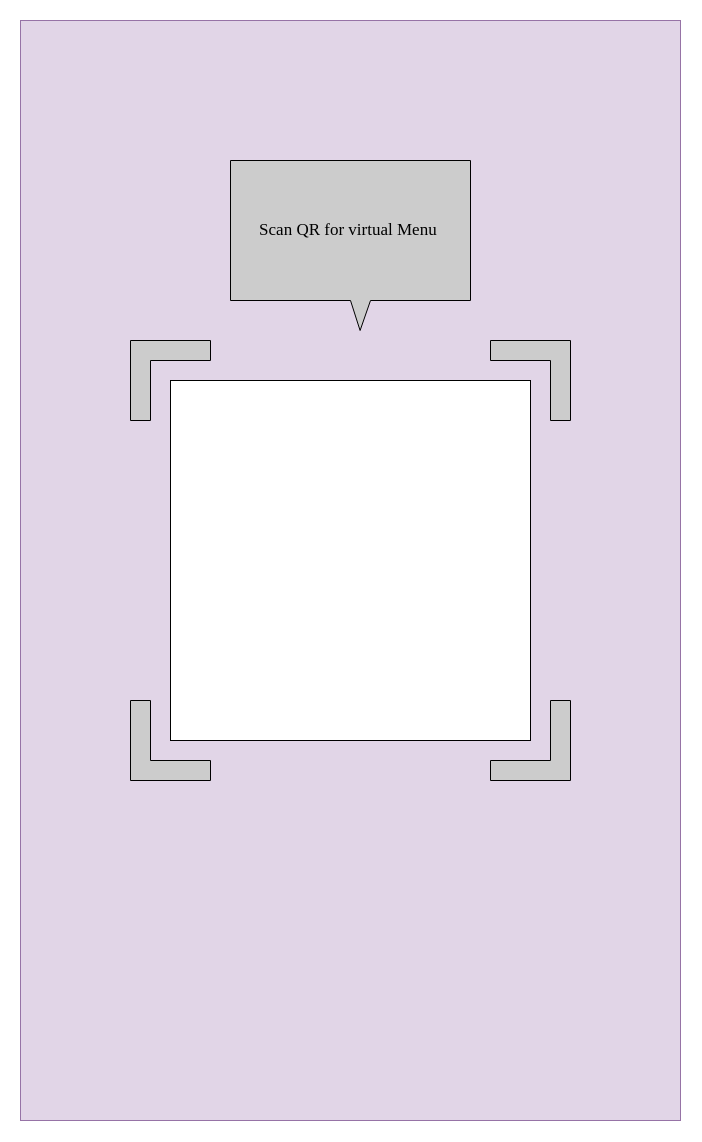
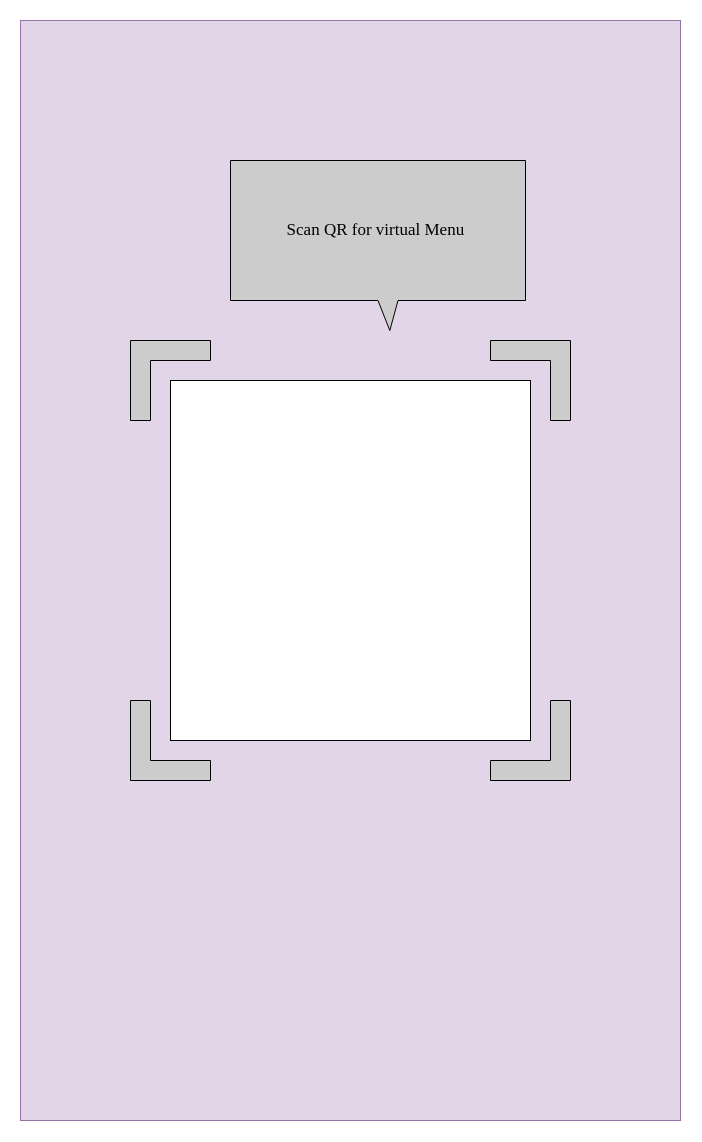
(351, 246) -> (378, 246)
